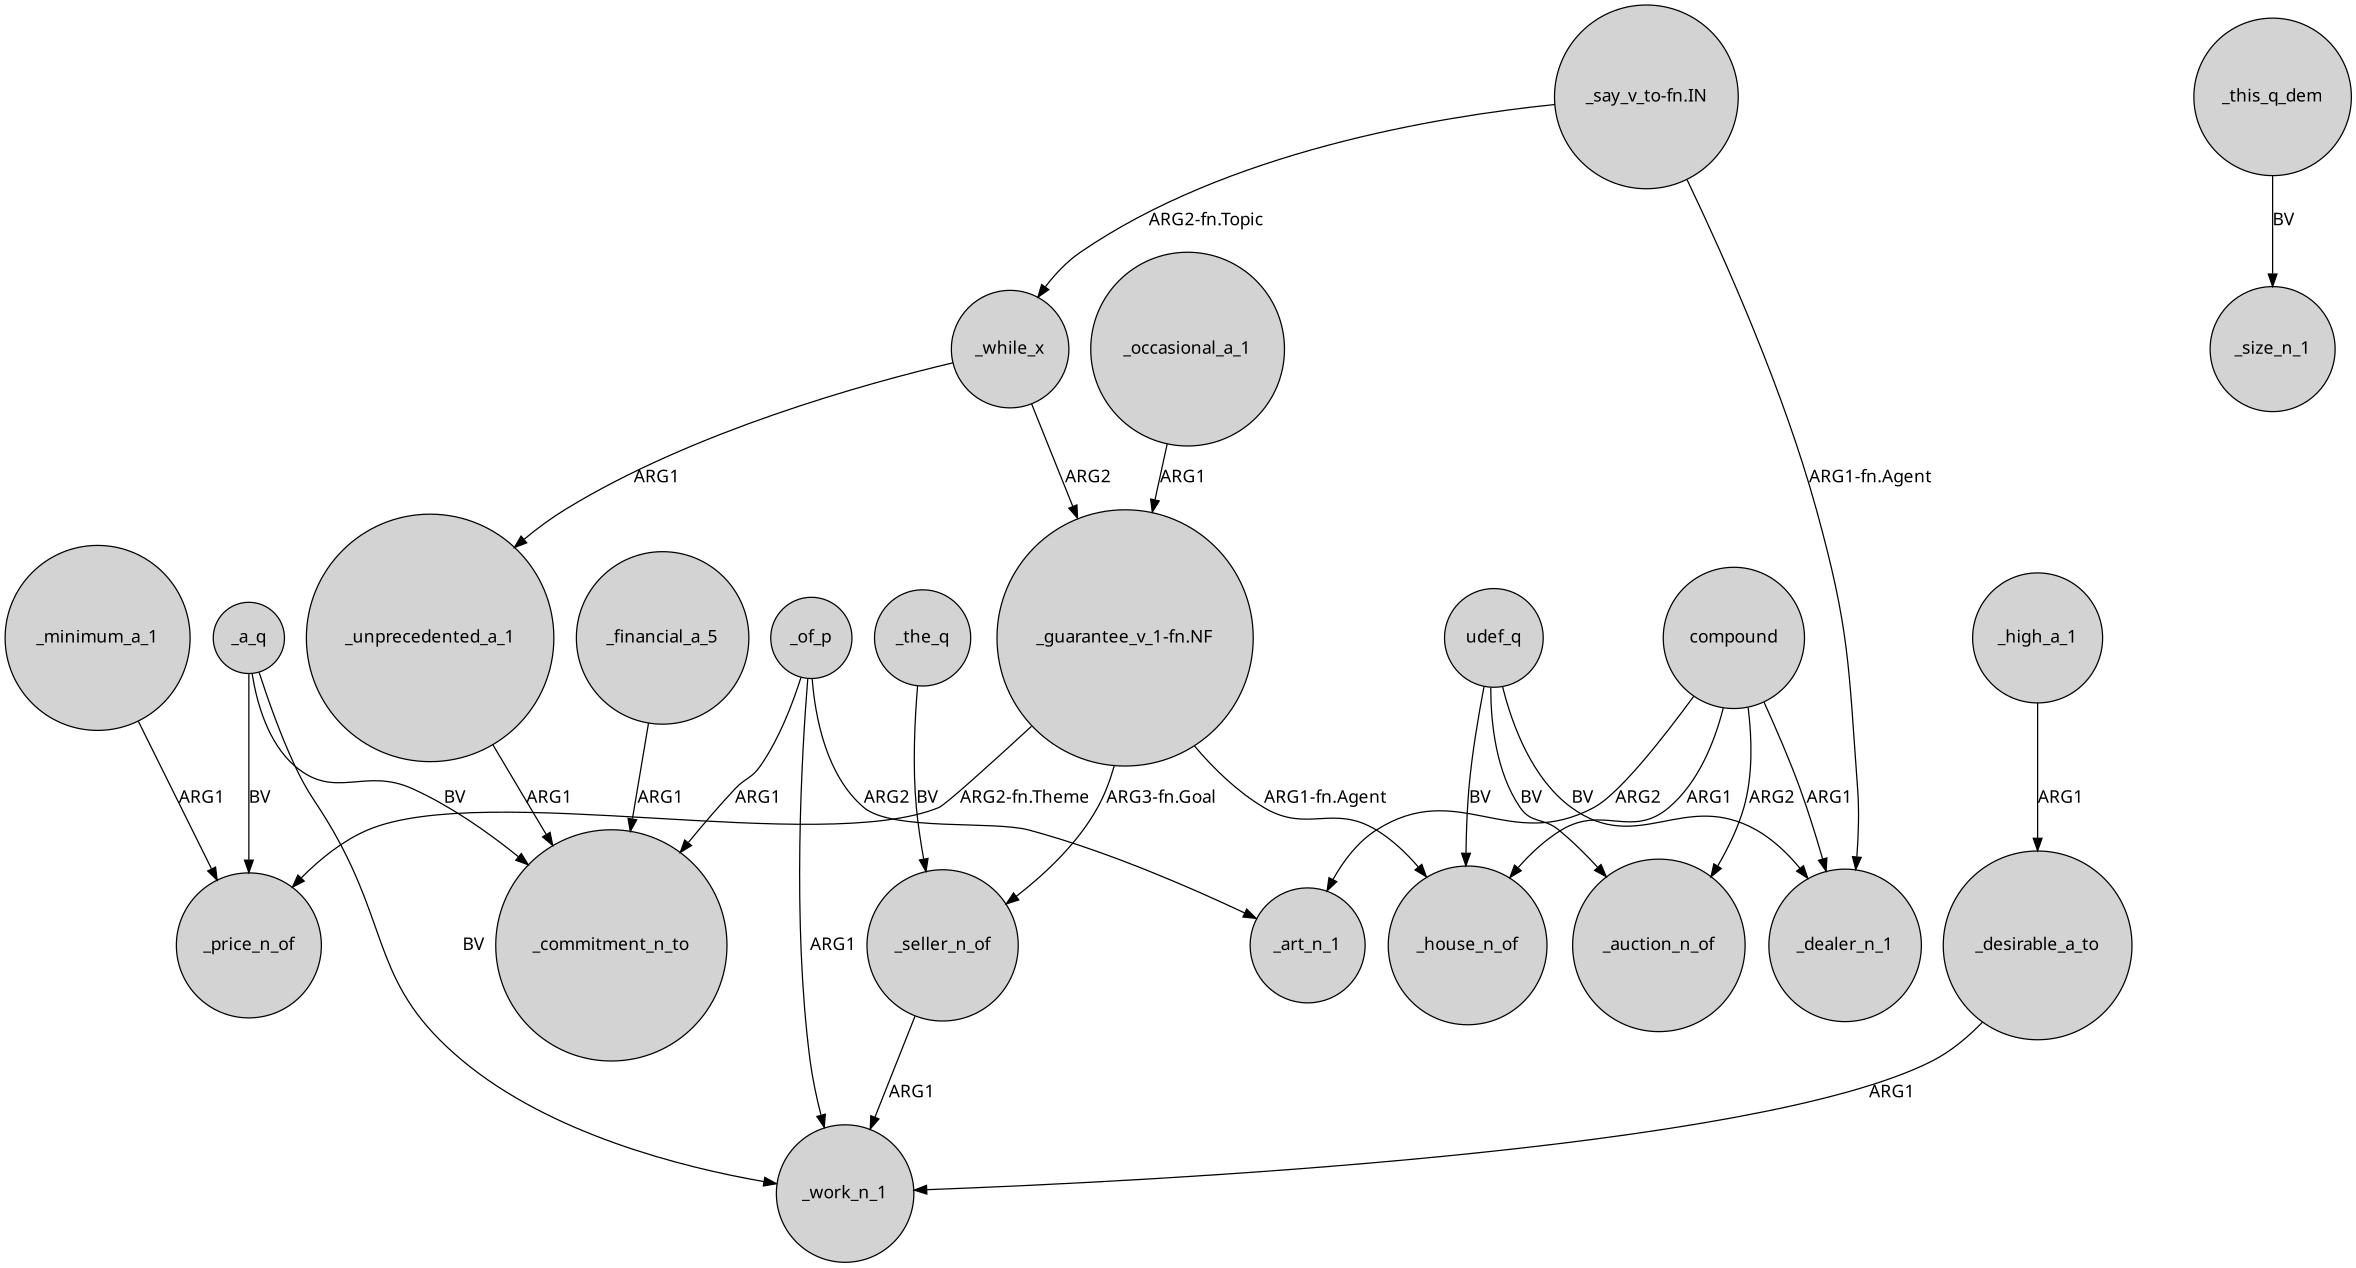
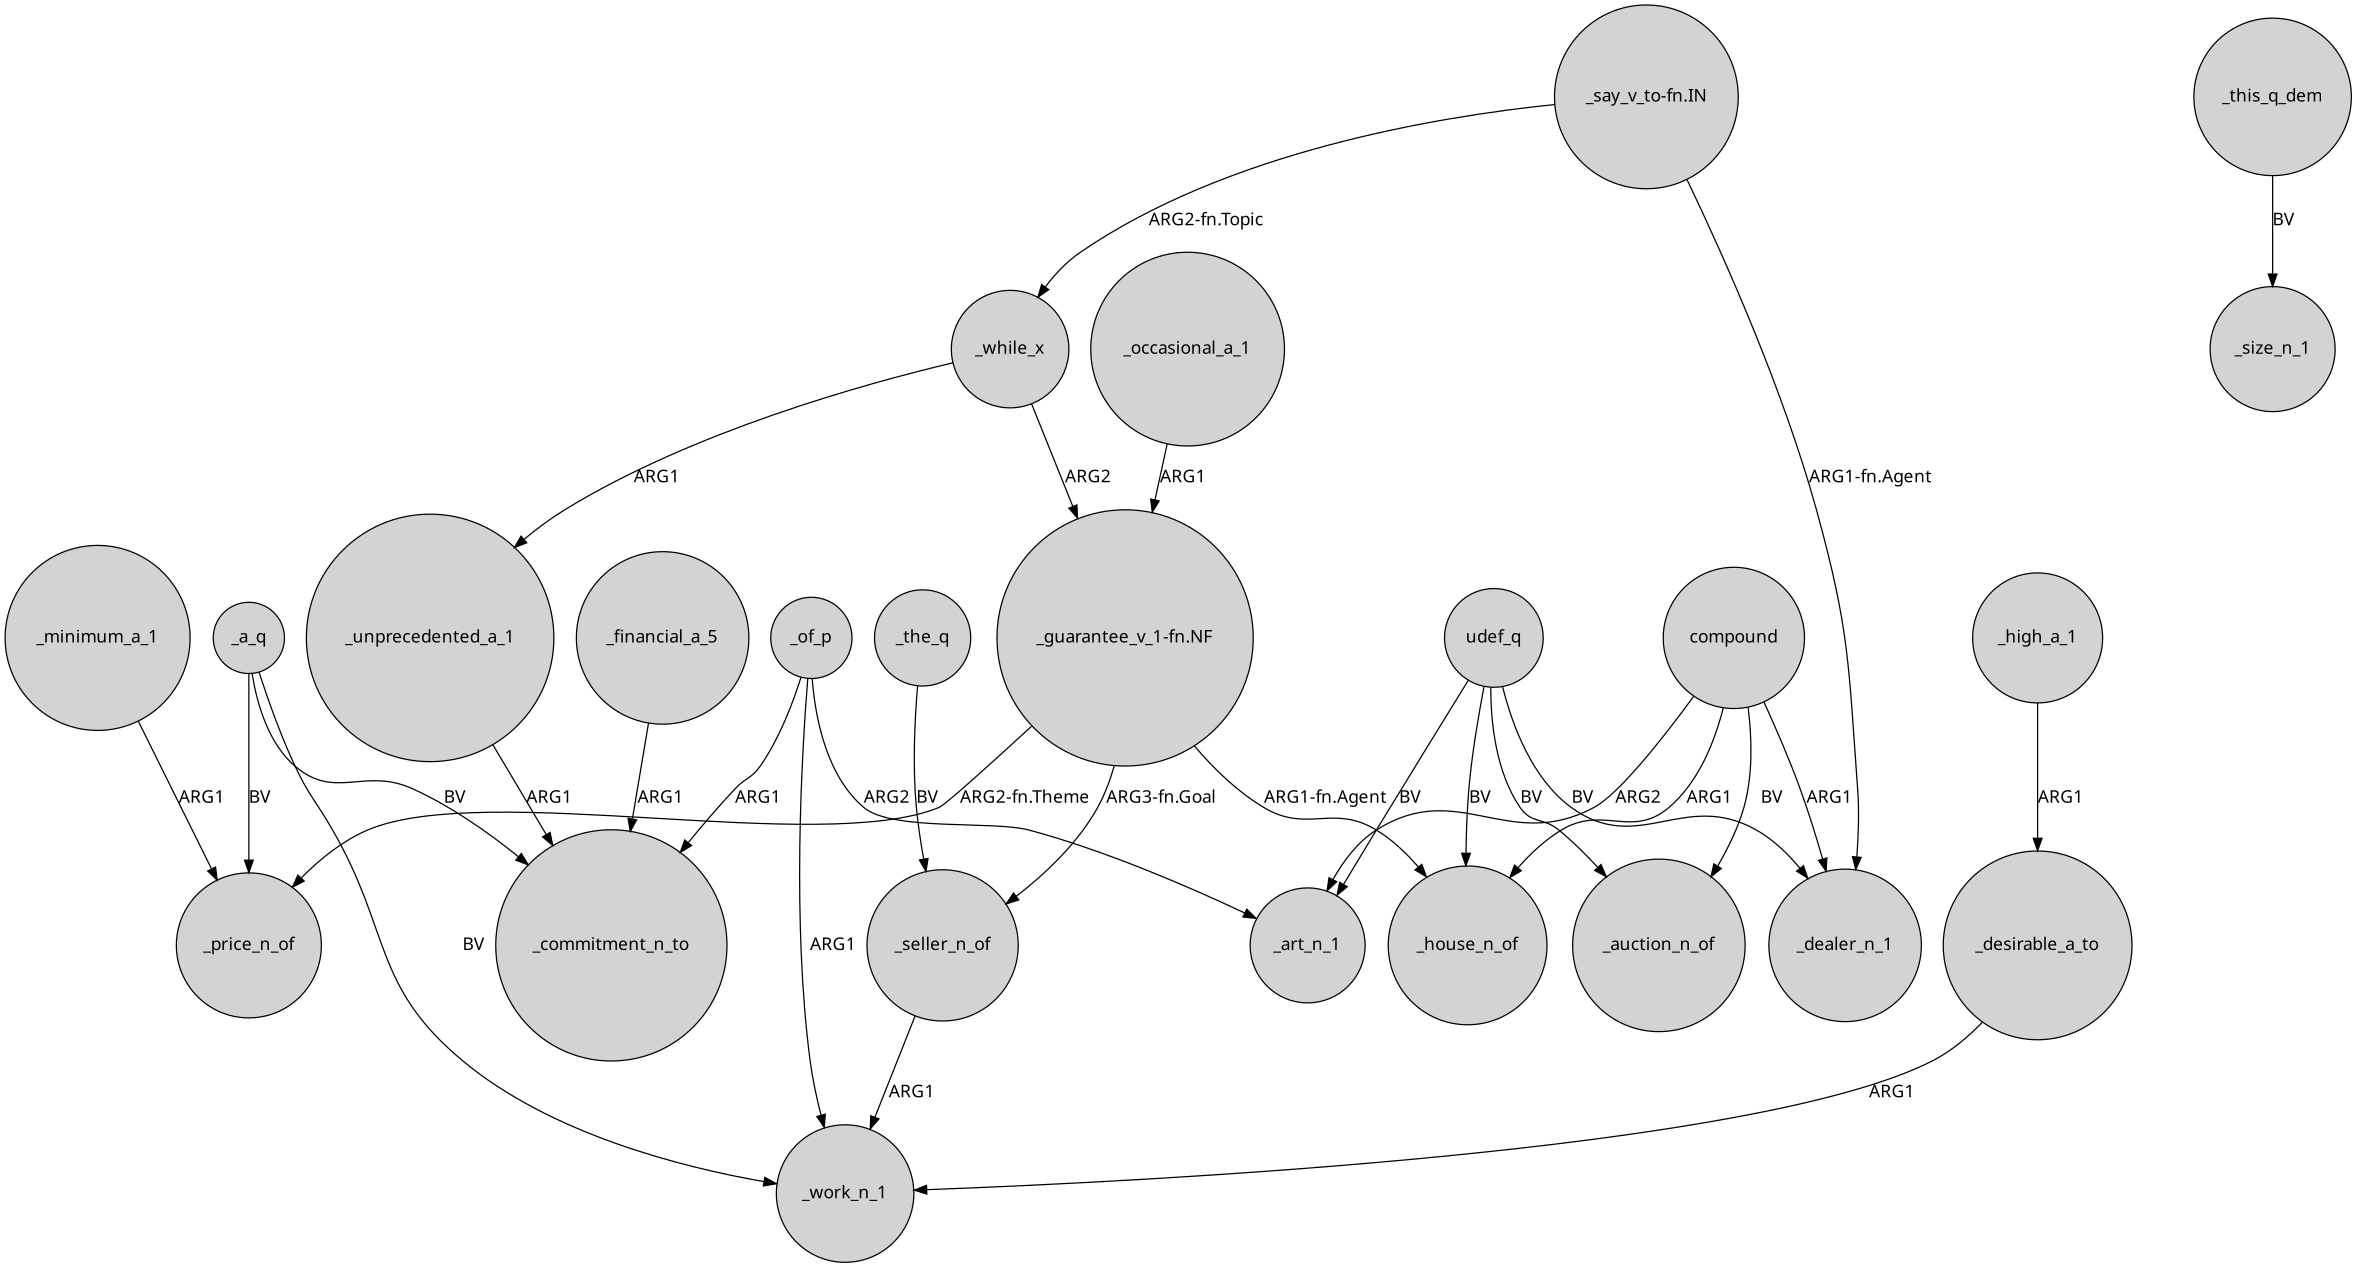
none -> (1406, 782)
(1772, 798) -> (1772, 798)
